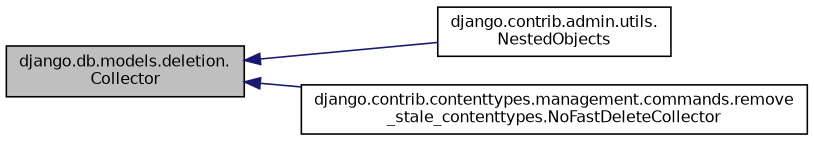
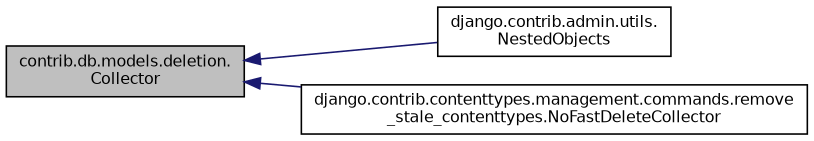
(125, 71) -> (125, 71)
